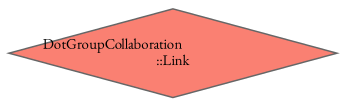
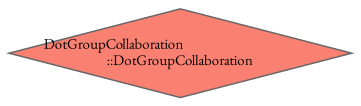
(173, 53) -> (180, 53)
